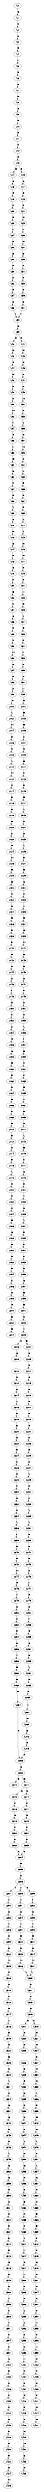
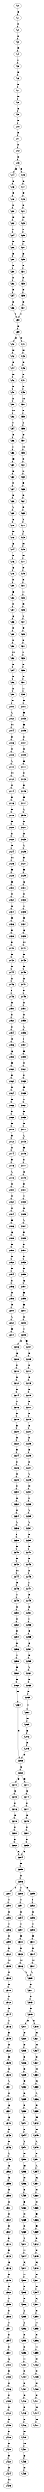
(12, 1317) -> (12, 1317)
none -> (16, 1365)
(21, 1791) -> (14, 1790)
none -> (24, 2056)
